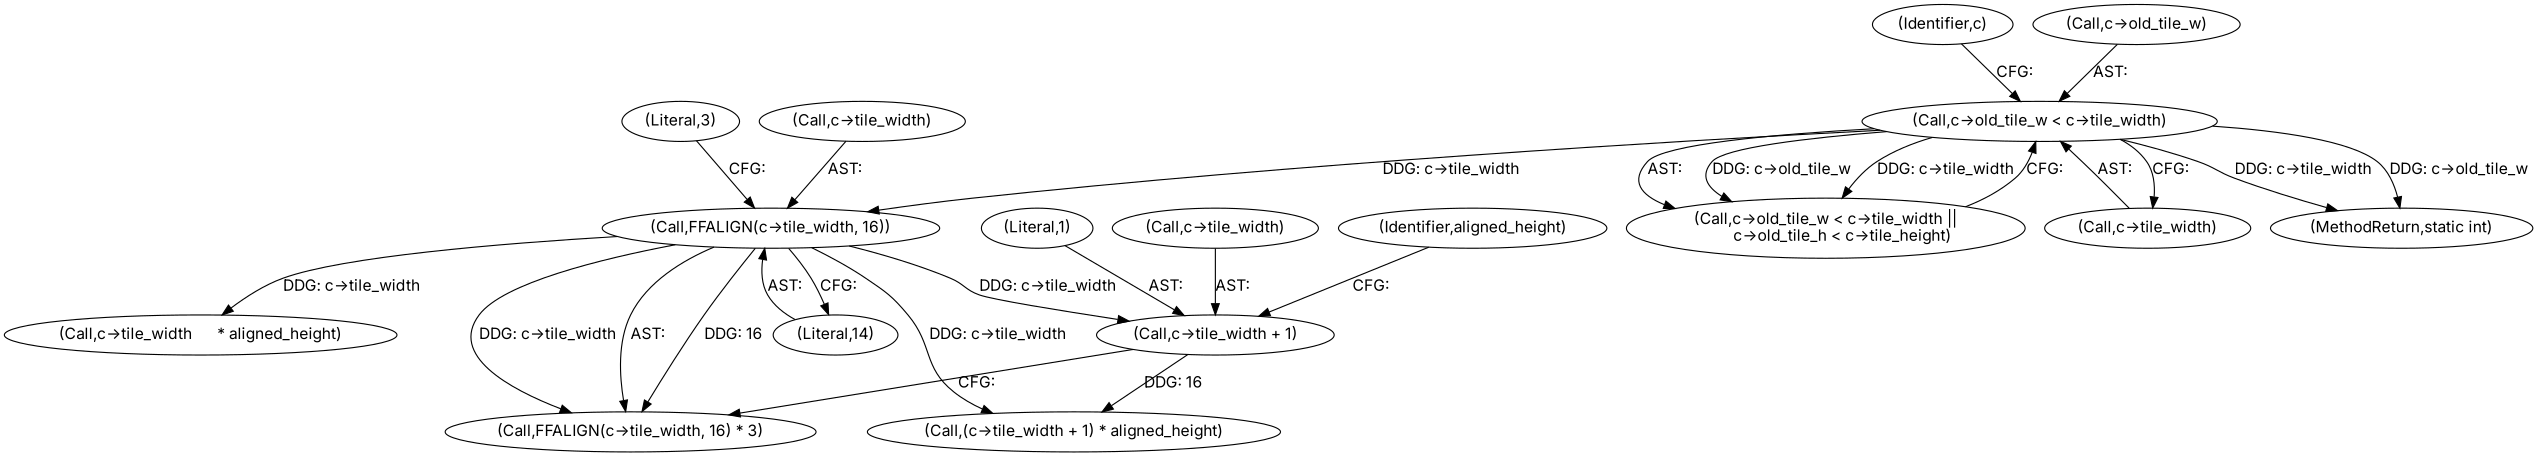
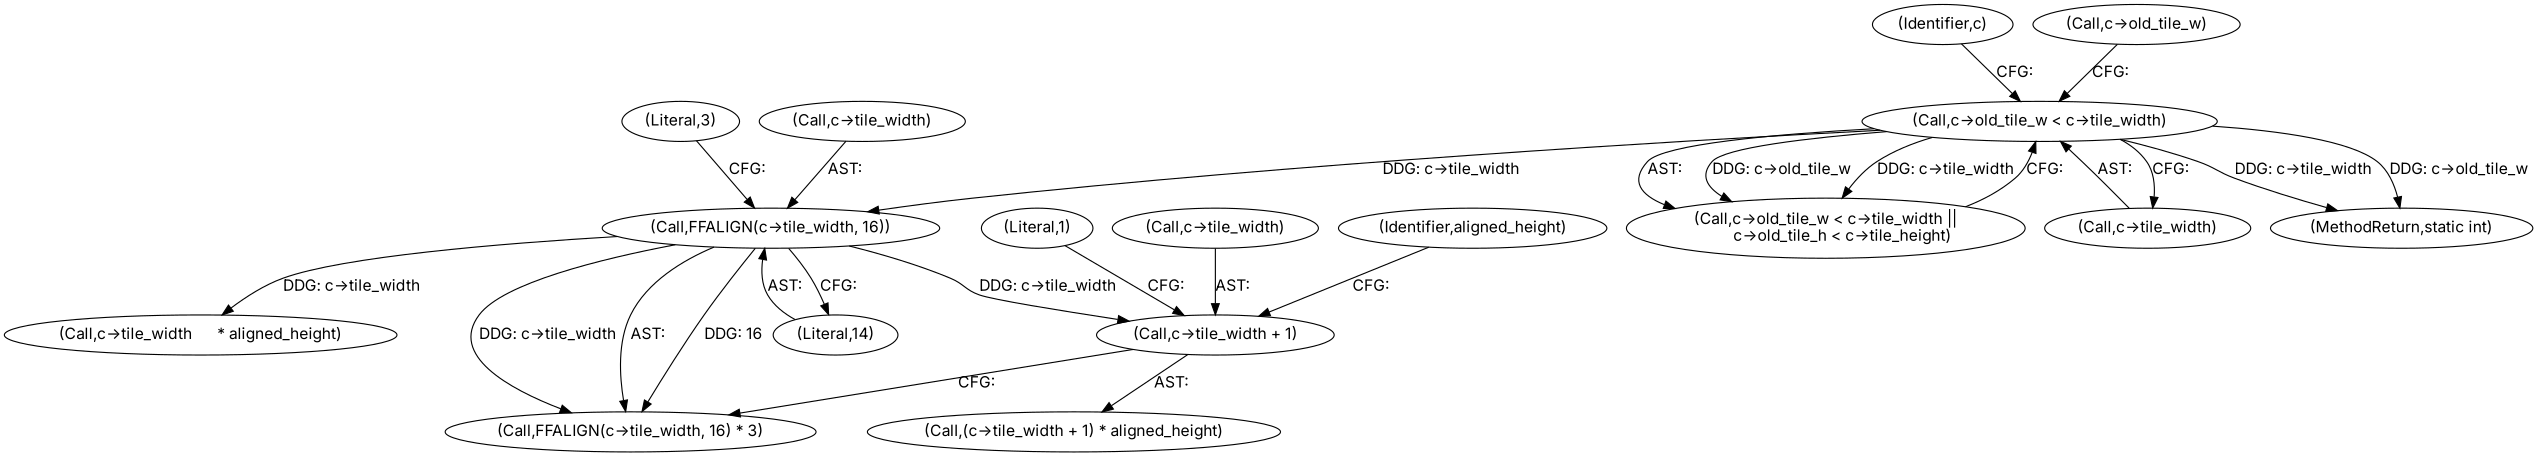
(2113, 73) -> (2113, 73)
(1168, 287) -> (1168, 287)
(910, 317) -> none
(1174, 383) -> (1174, 383)
